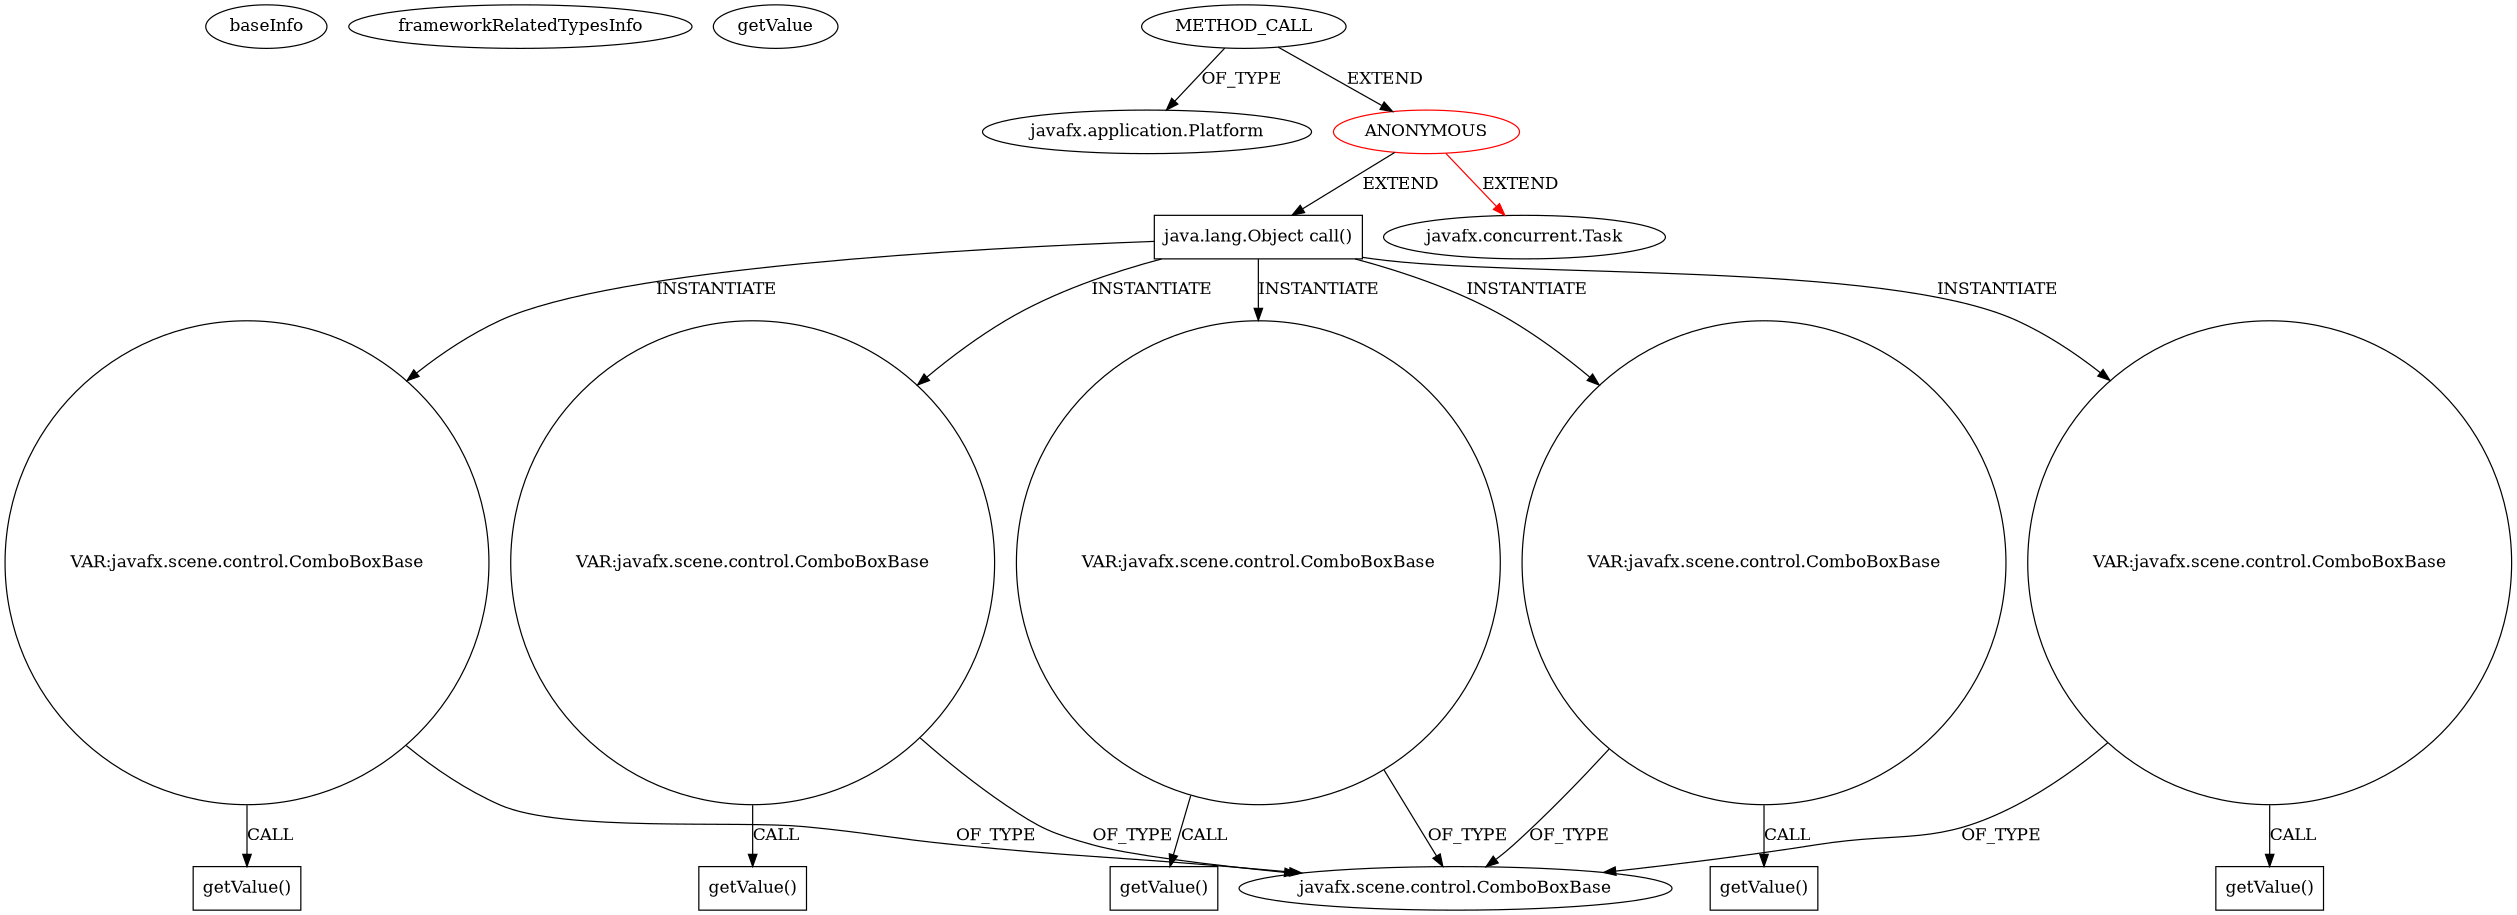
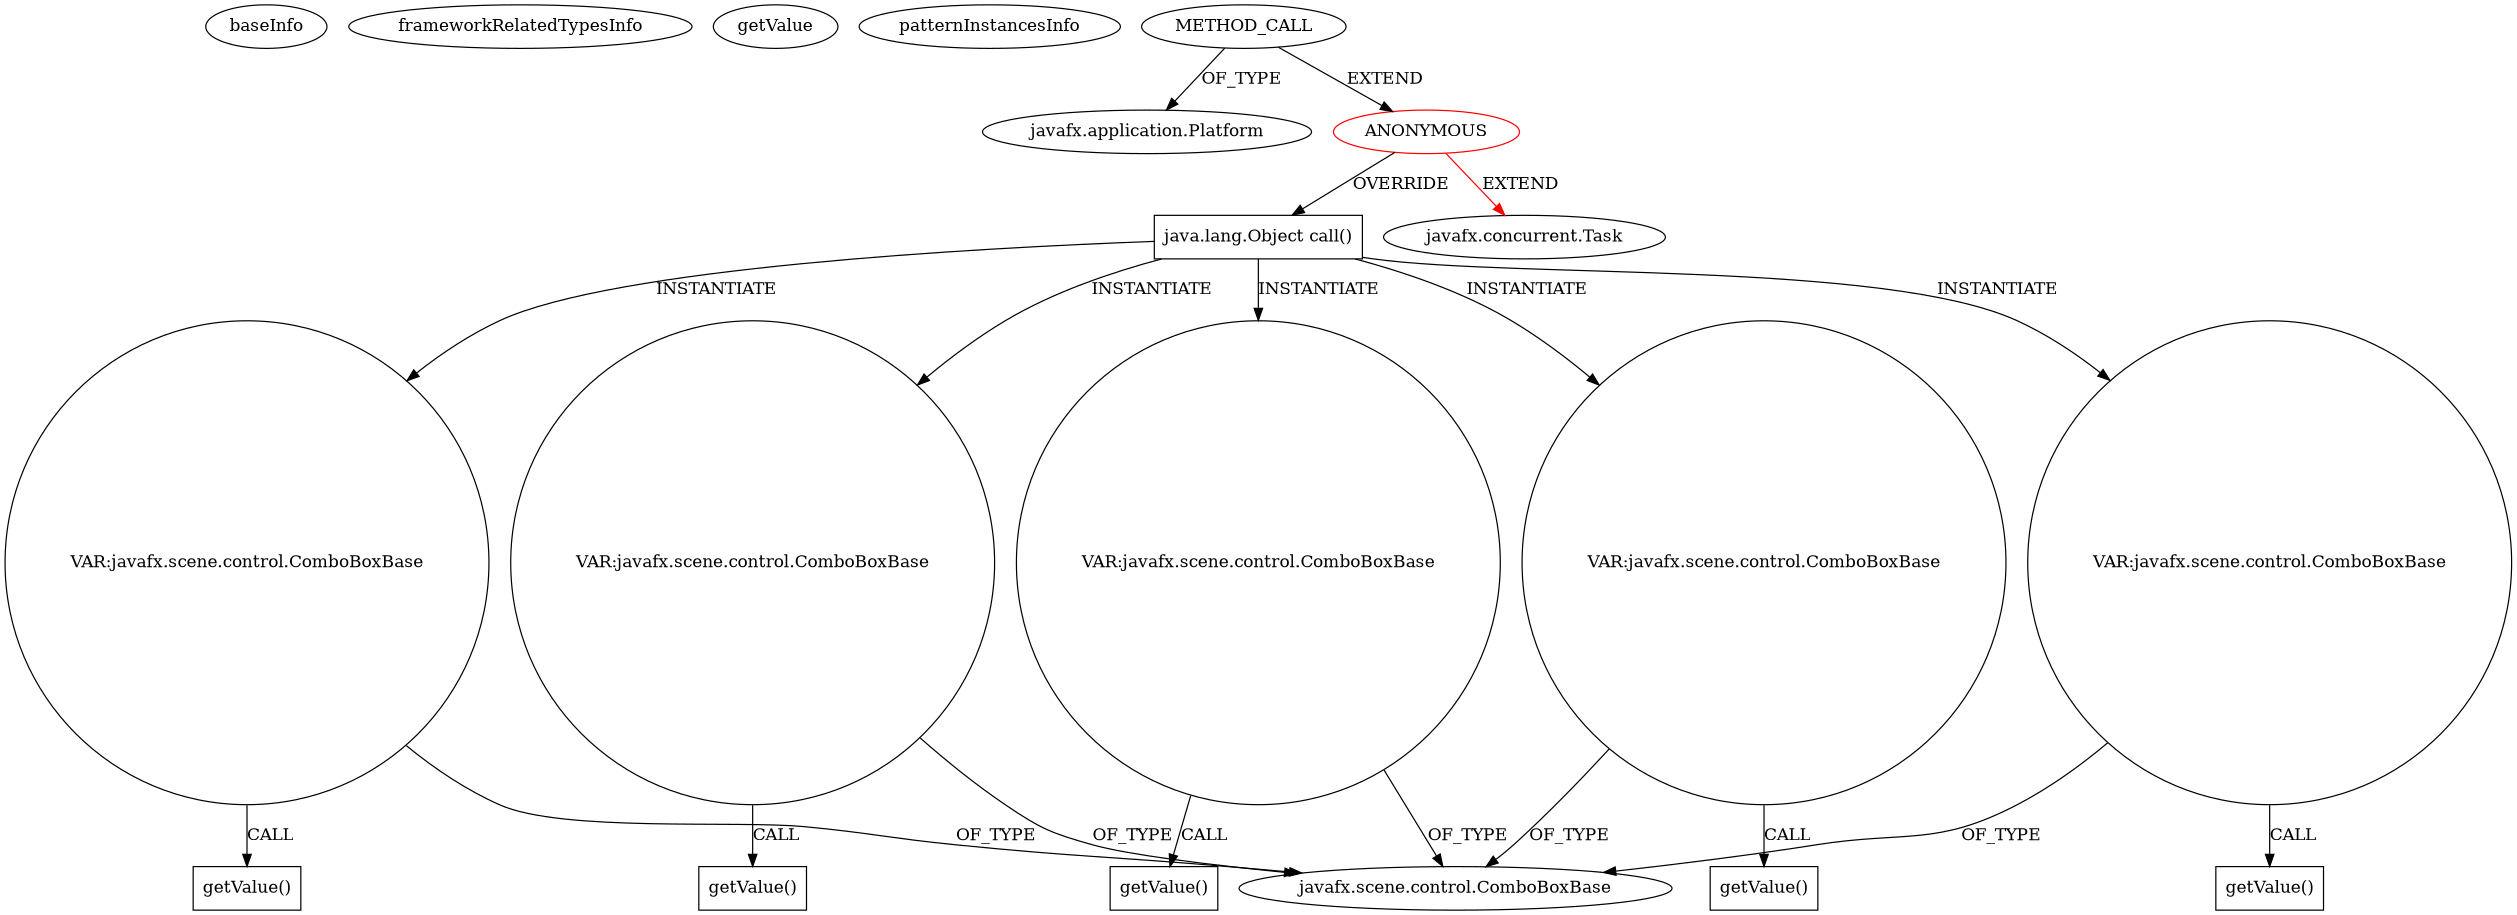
none -> (990, 27)
(1401, 184) -> (1401, 184)
